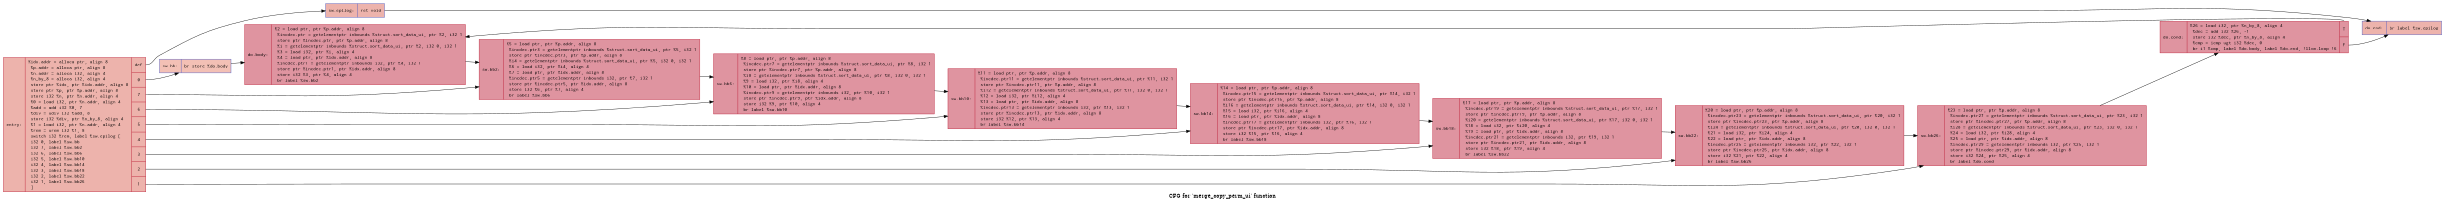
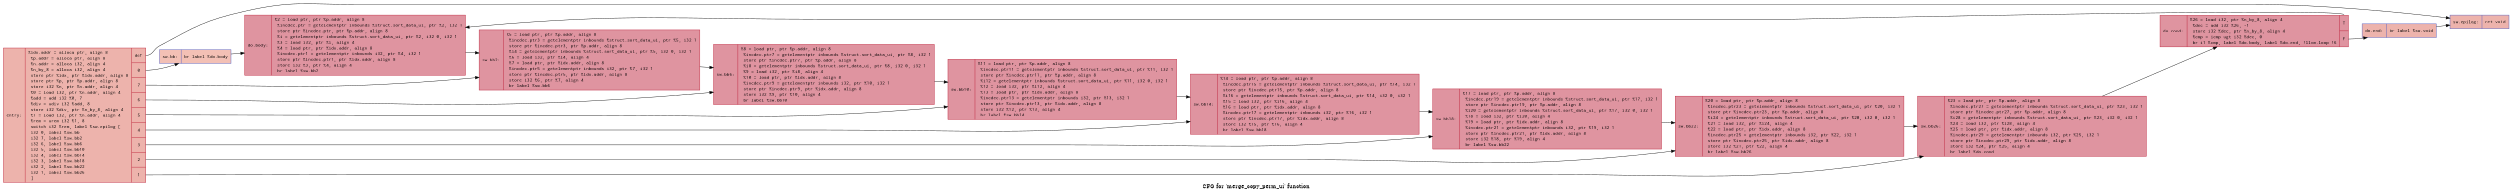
(1376, 10) -> (2441, 26)
(2414, 28) -> (2411, 31)
(206, 66) -> (206, 56)
